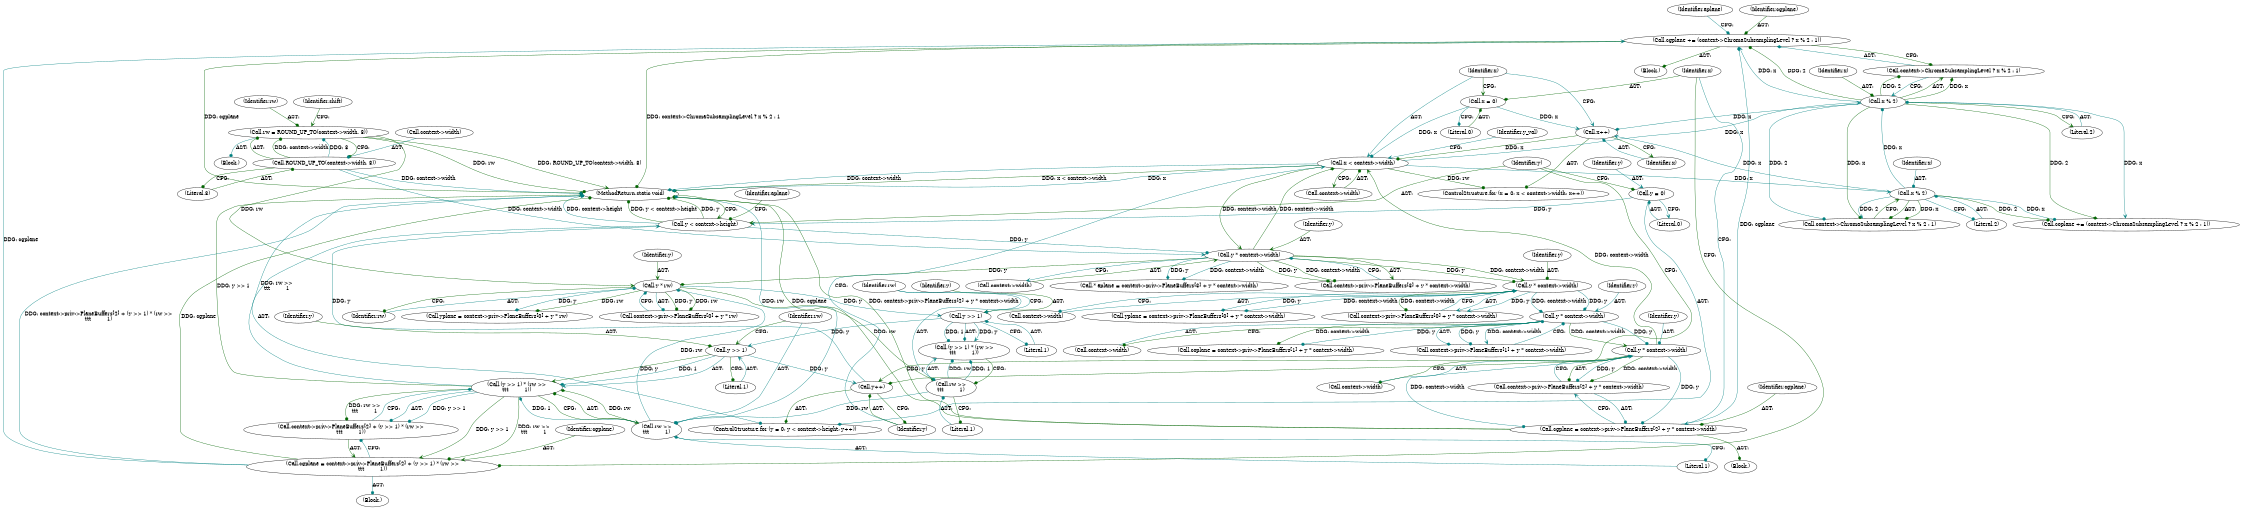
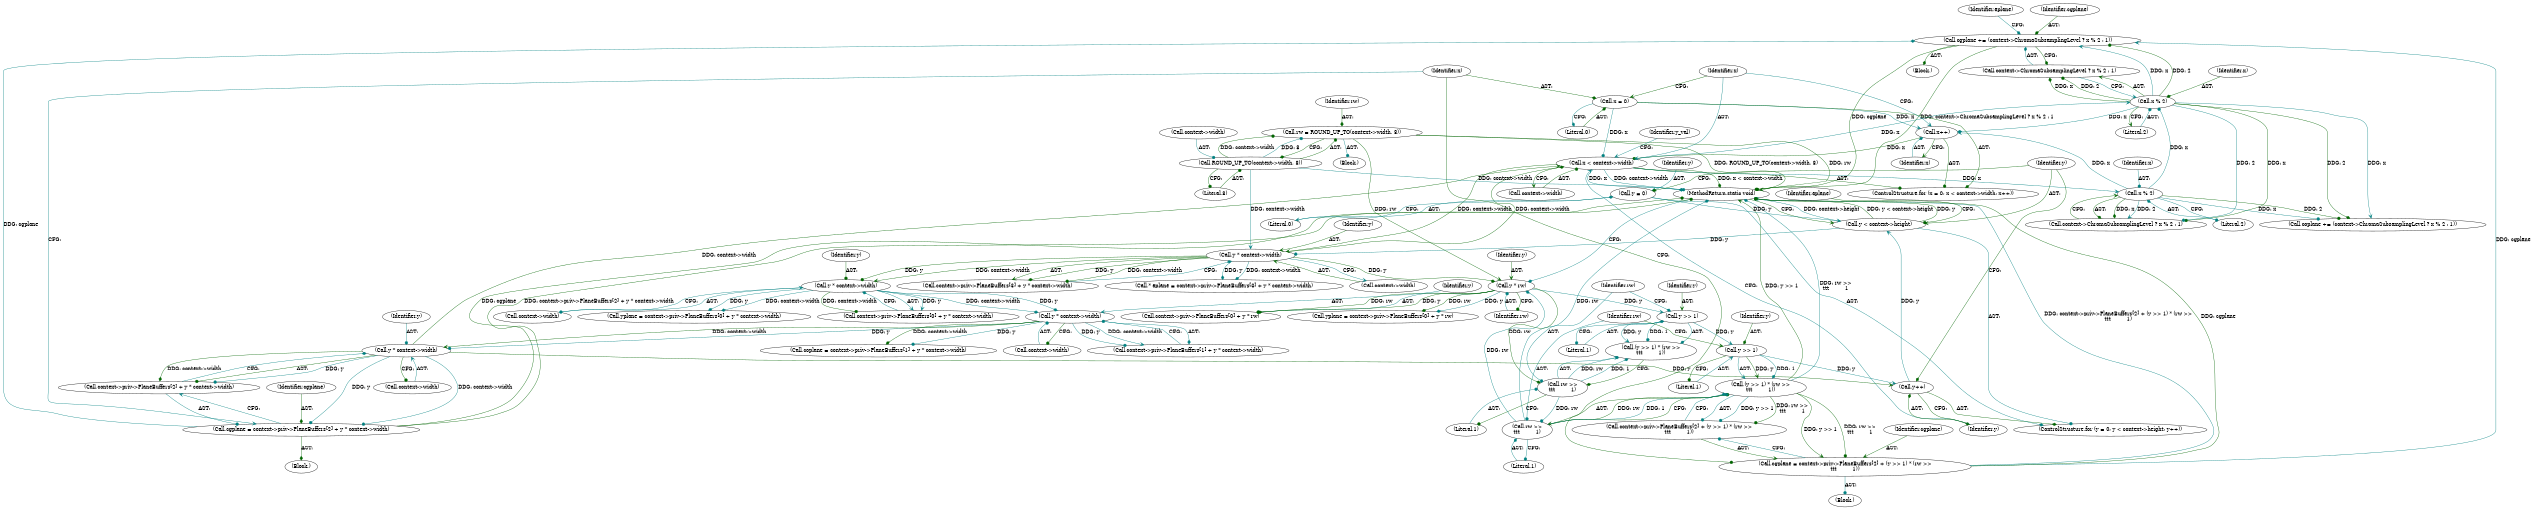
(323, 102) -> none
none -> (1883, 111)
(1458, 179) -> (1844, 179)
(640, 304) -> (1610, 236)
